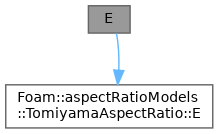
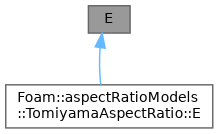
(119, 52) -> (100, 66)
